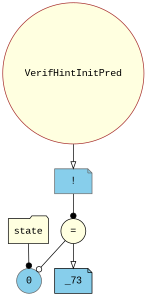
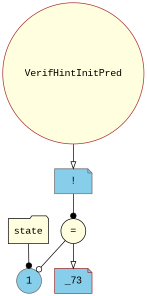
(29, 281) -> (29, 281)
(73, 281) -> (73, 281)
